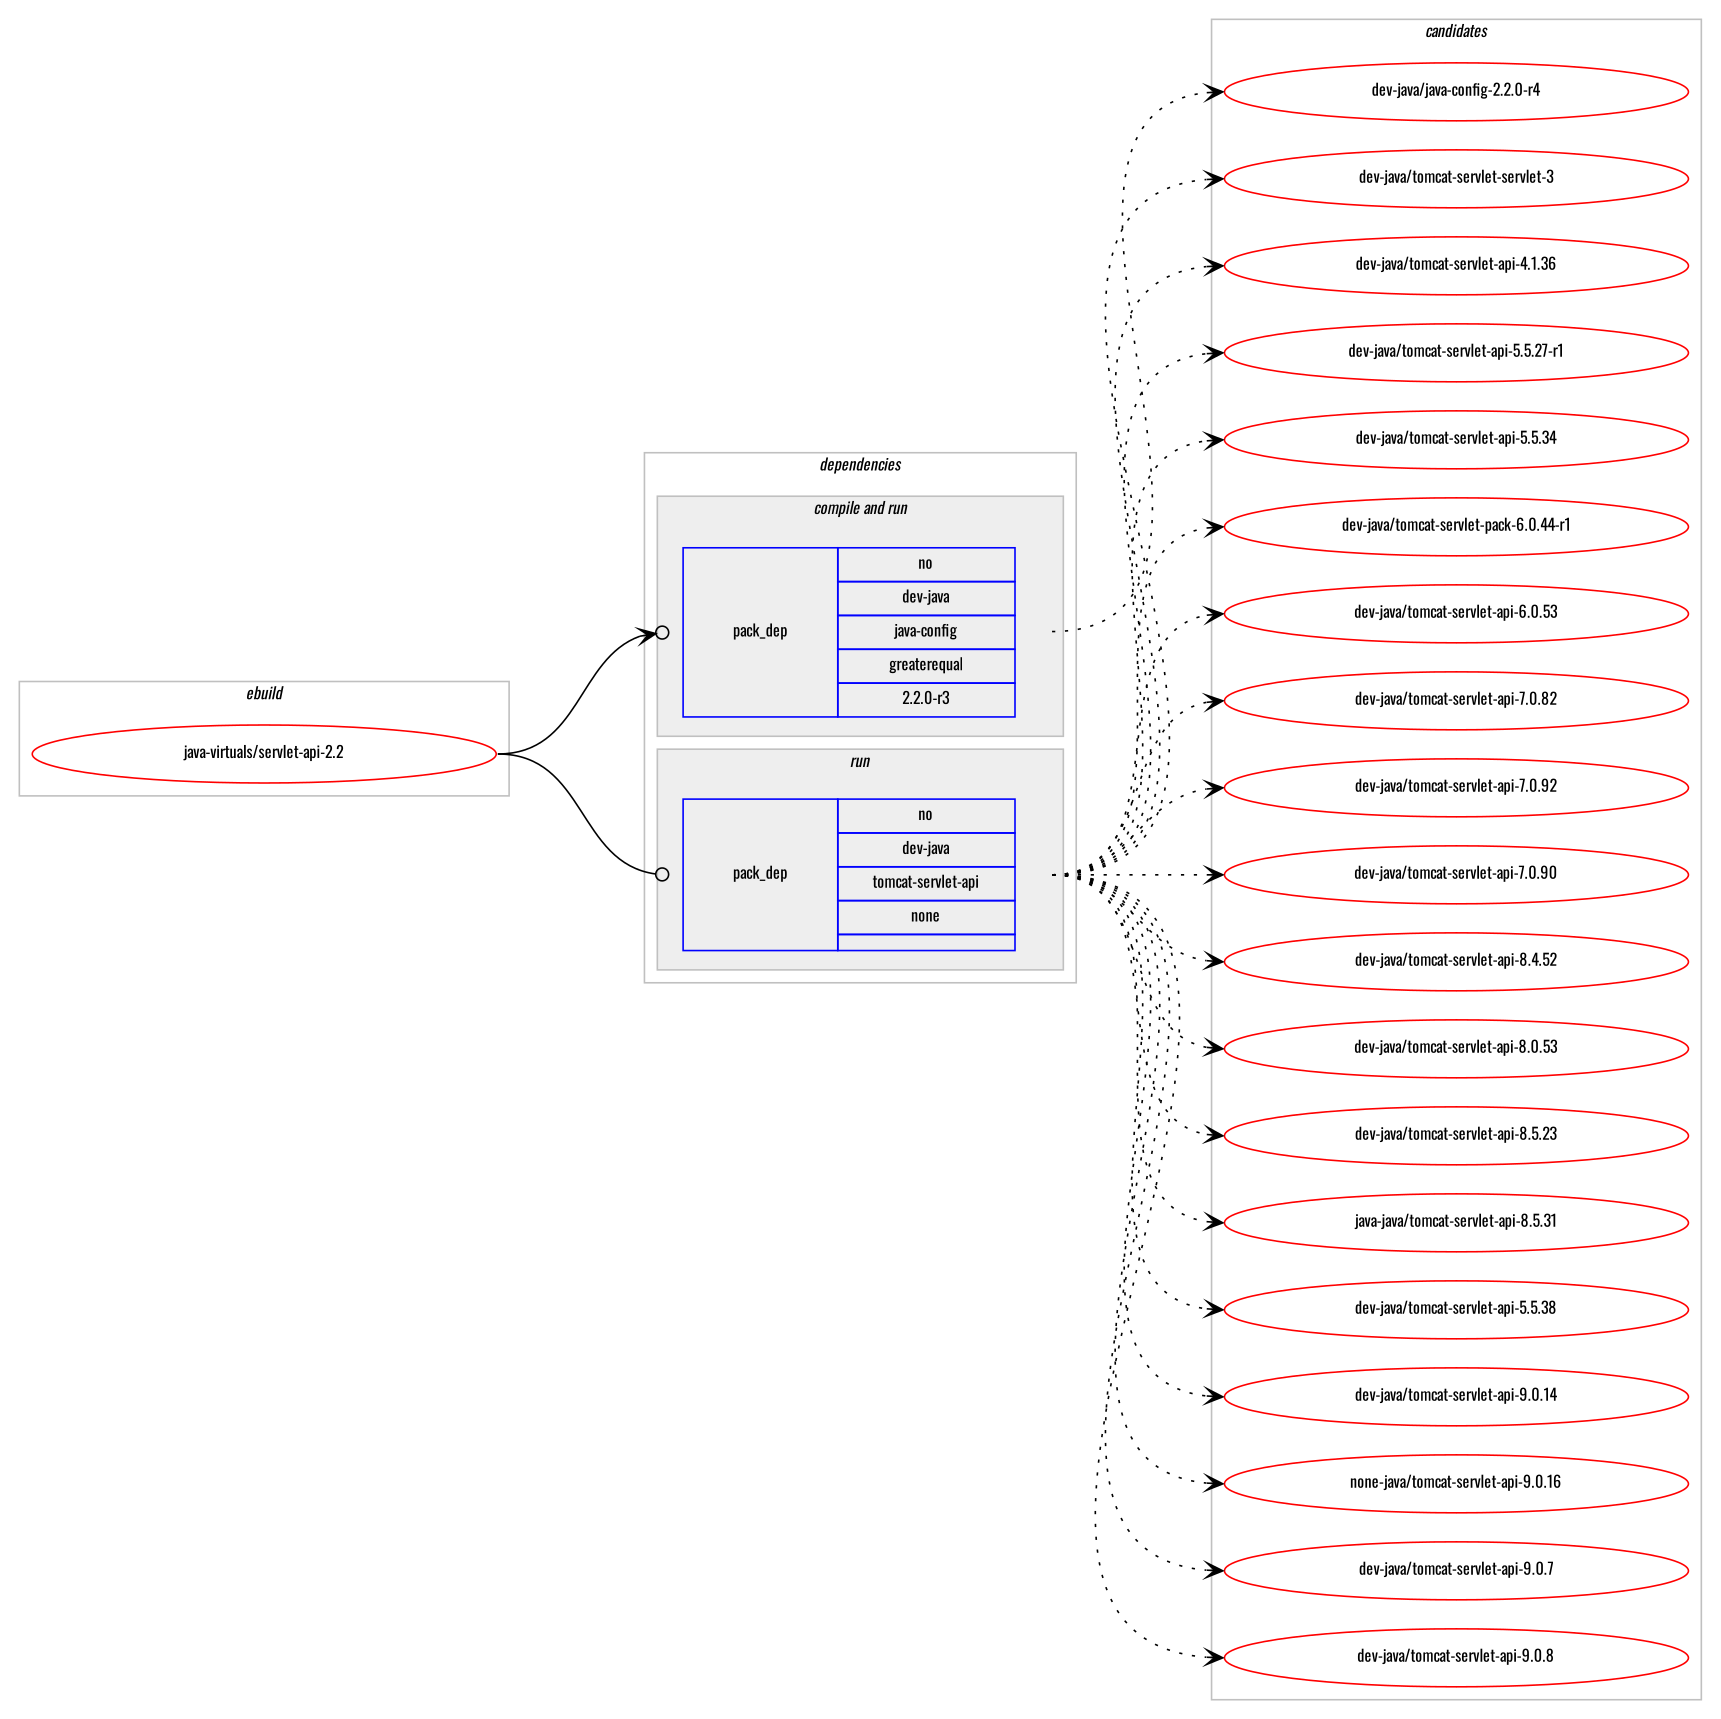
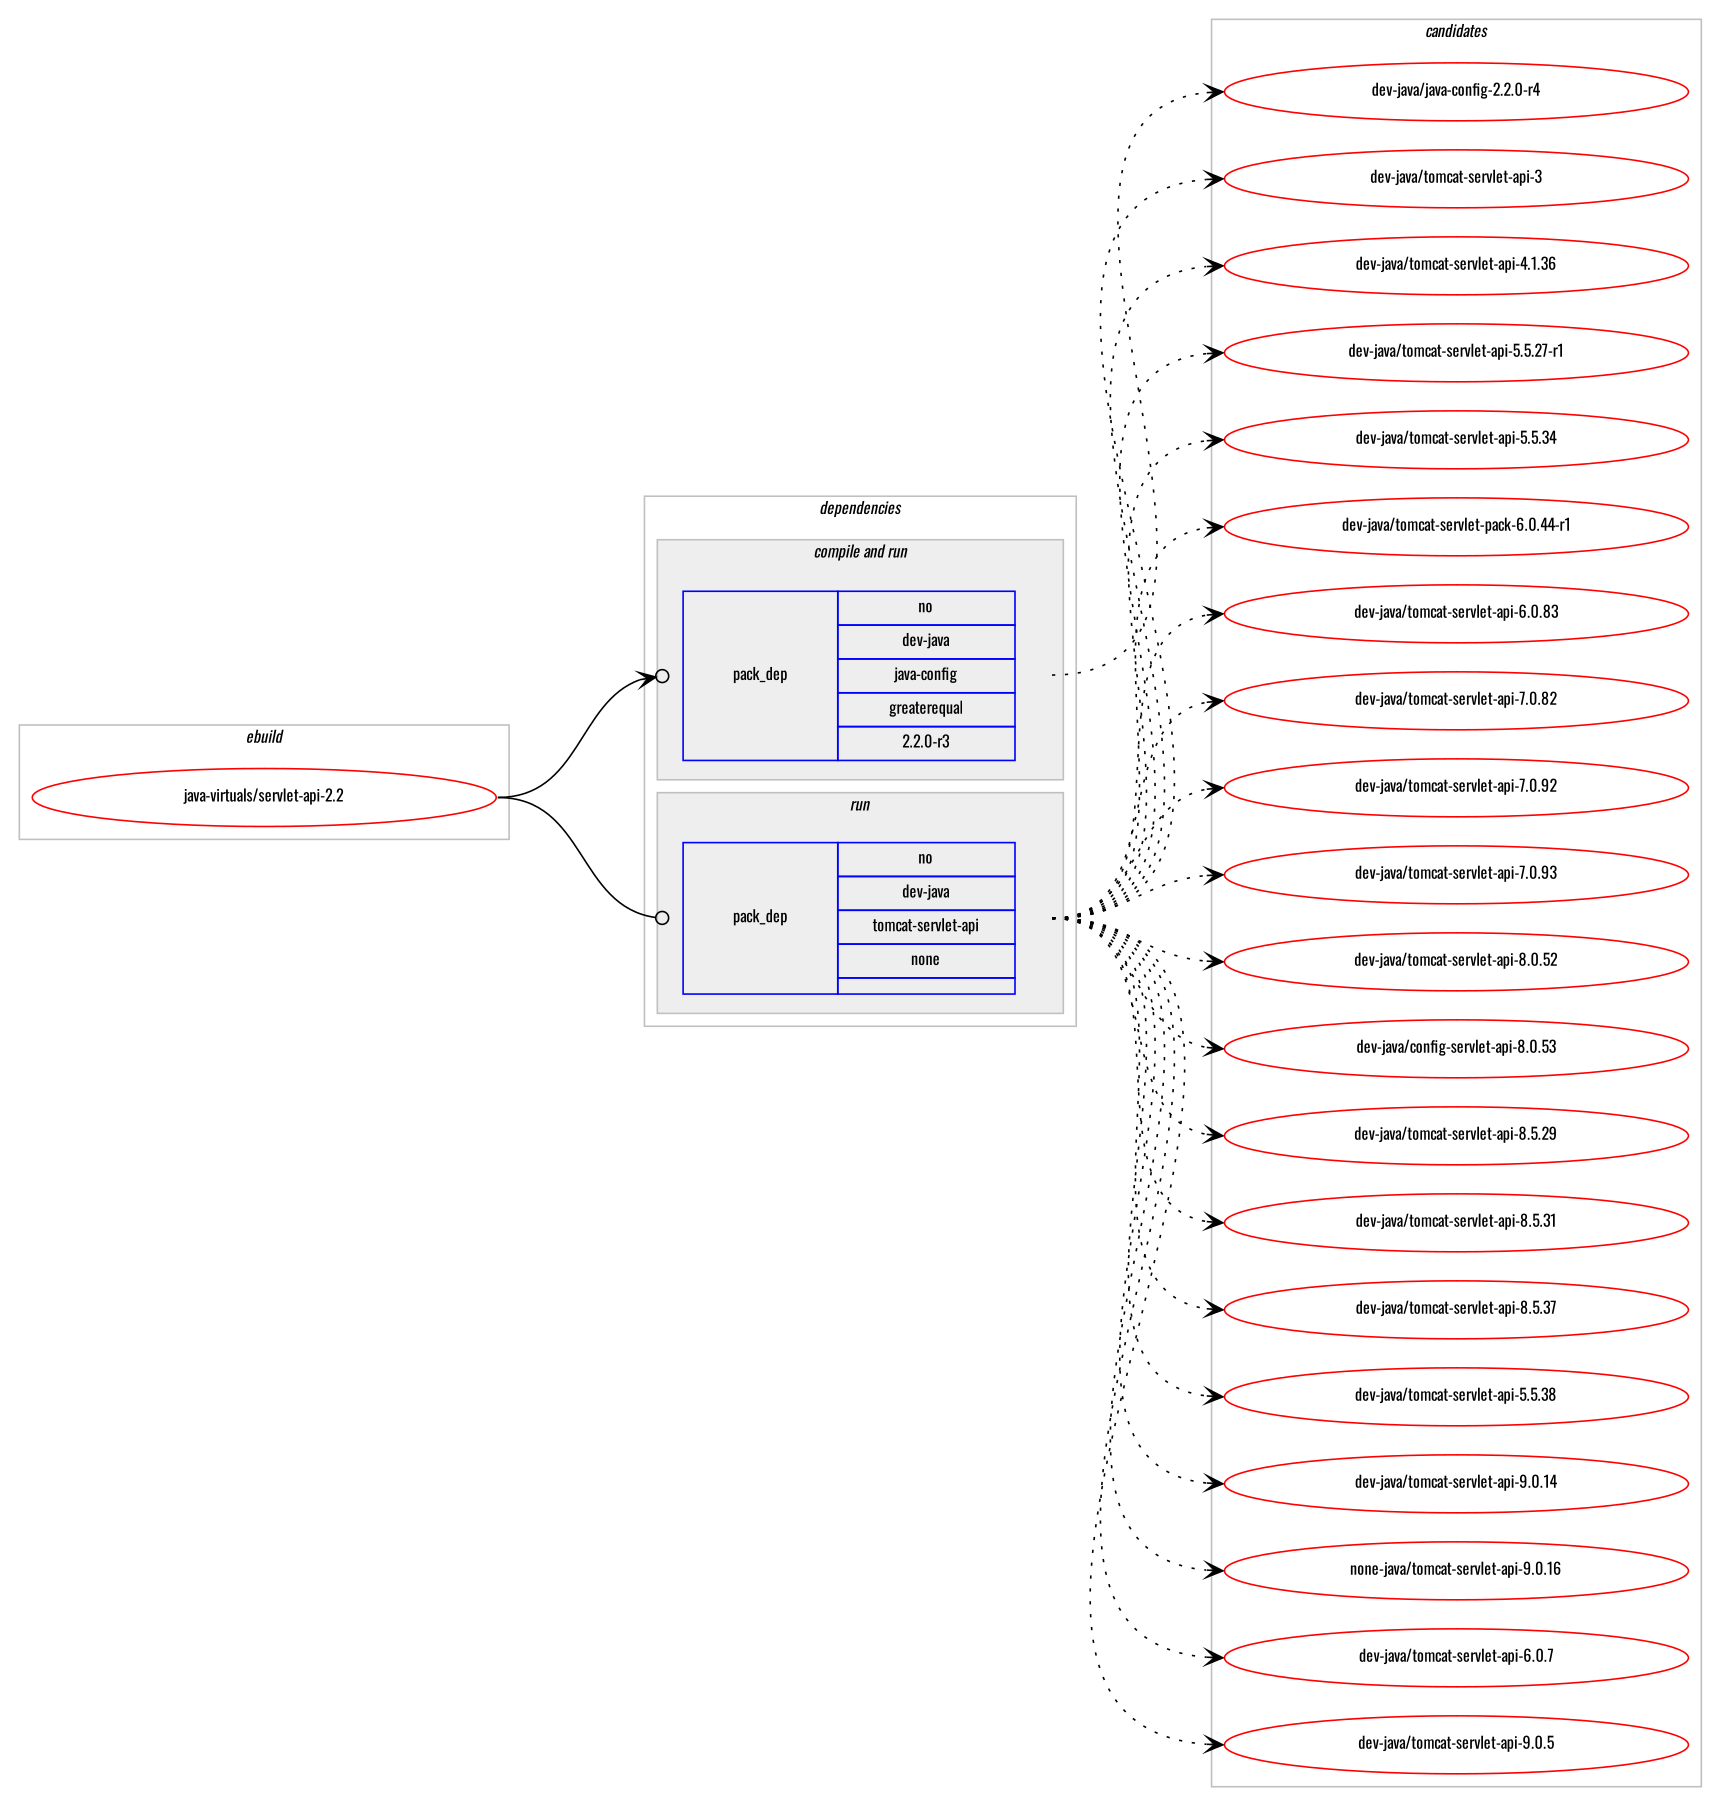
(1456, 179) -> (1456, 179)
(1456, 614) -> (1456, 614)
(1456, 875) -> (1456, 875)
(1456, 962) -> (1456, 962)
(1456, 1049) -> (1456, 1049)
(1456, 1136) -> (1456, 1136)
(1456, 1223) -> (1456, 1223)
none -> (1456, 1310)
(1456, 1571) -> (1456, 1658)
(1456, 1658) -> (1456, 1745)
